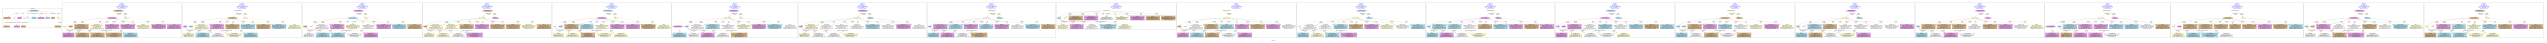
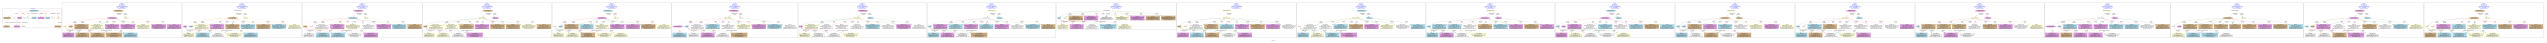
(53, 18) -> (53, 18)
(23, 27) -> (23, 27)
